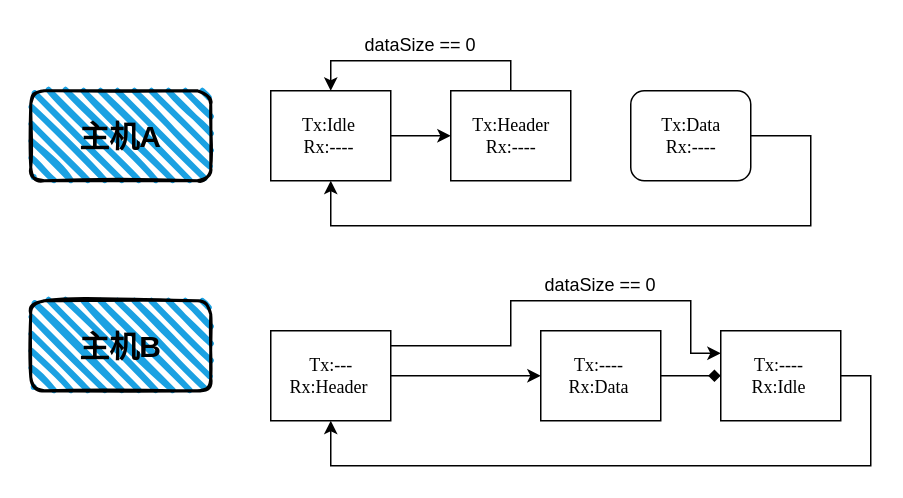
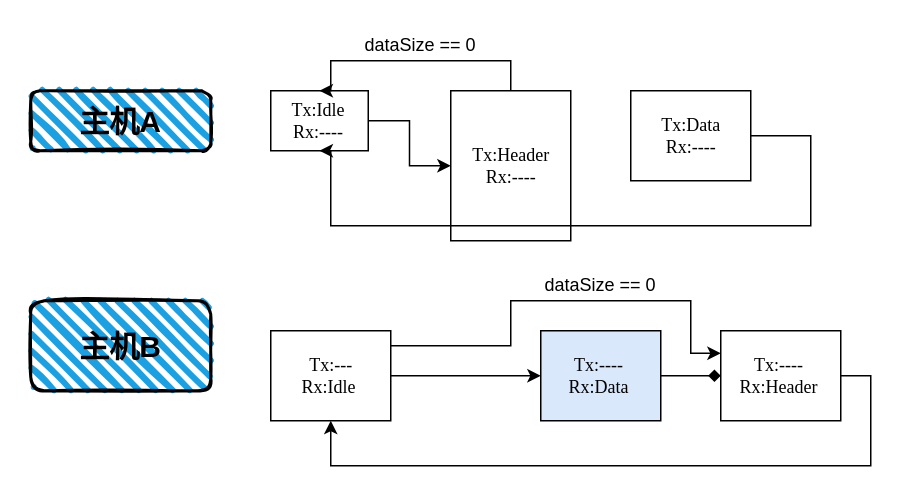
(121, 136) -> (121, 121)
(331, 136) -> (320, 121)
(511, 136) -> (511, 166)
(691, 136) -> (691, 136)
(332, 376) -> (332, 376)
(601, 376) -> (601, 376)
(782, 376) -> (782, 376)
